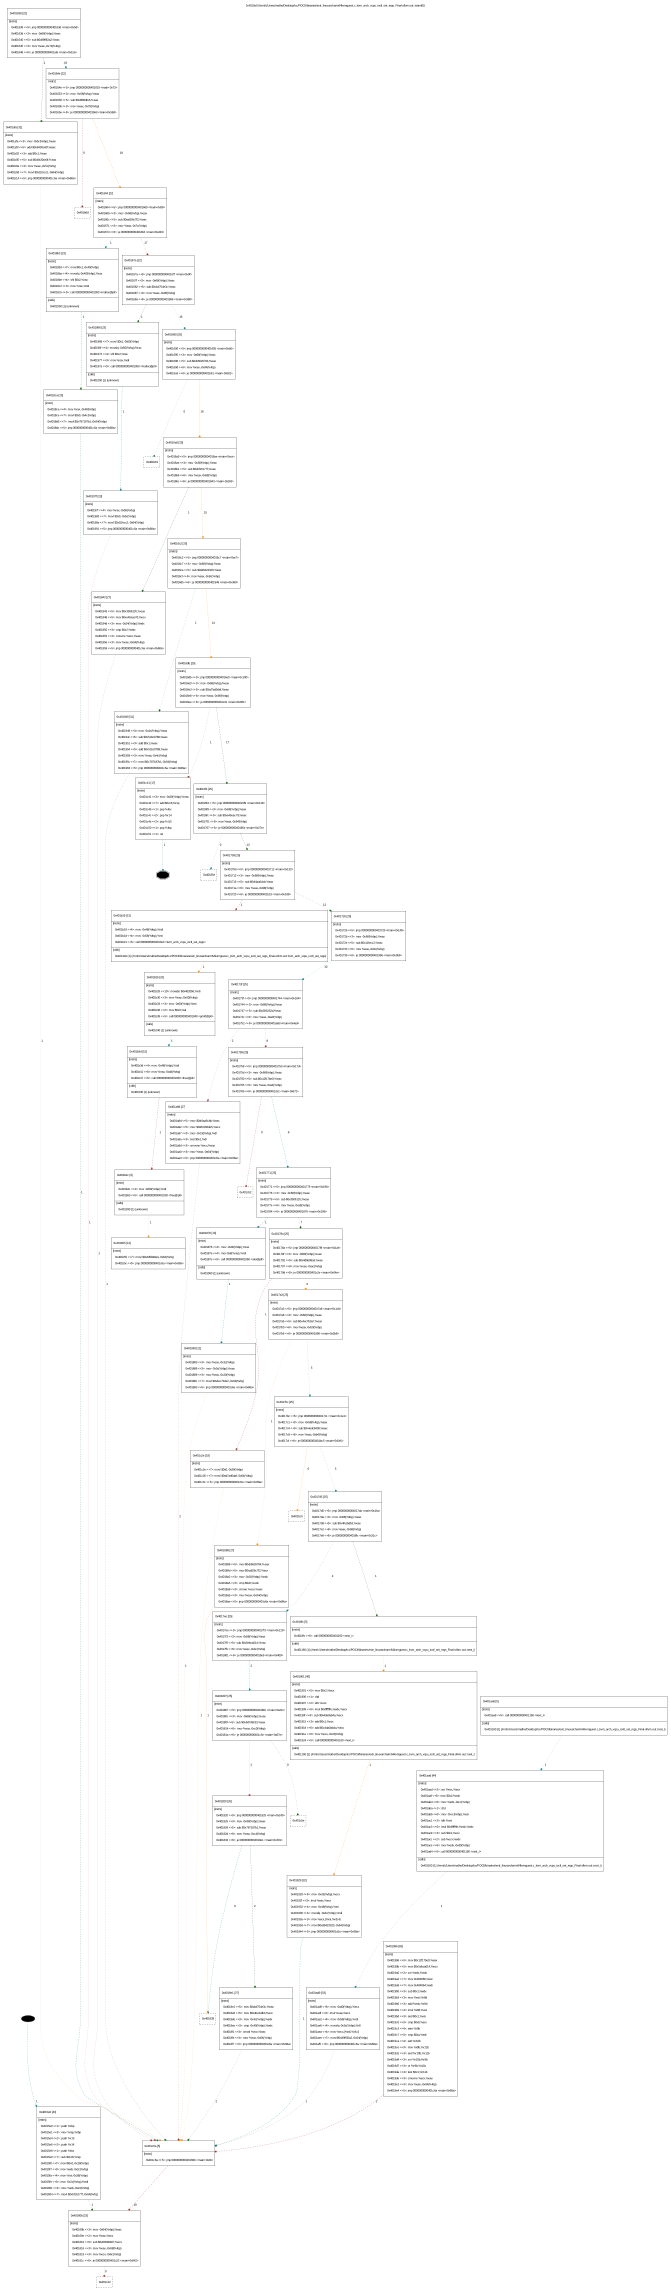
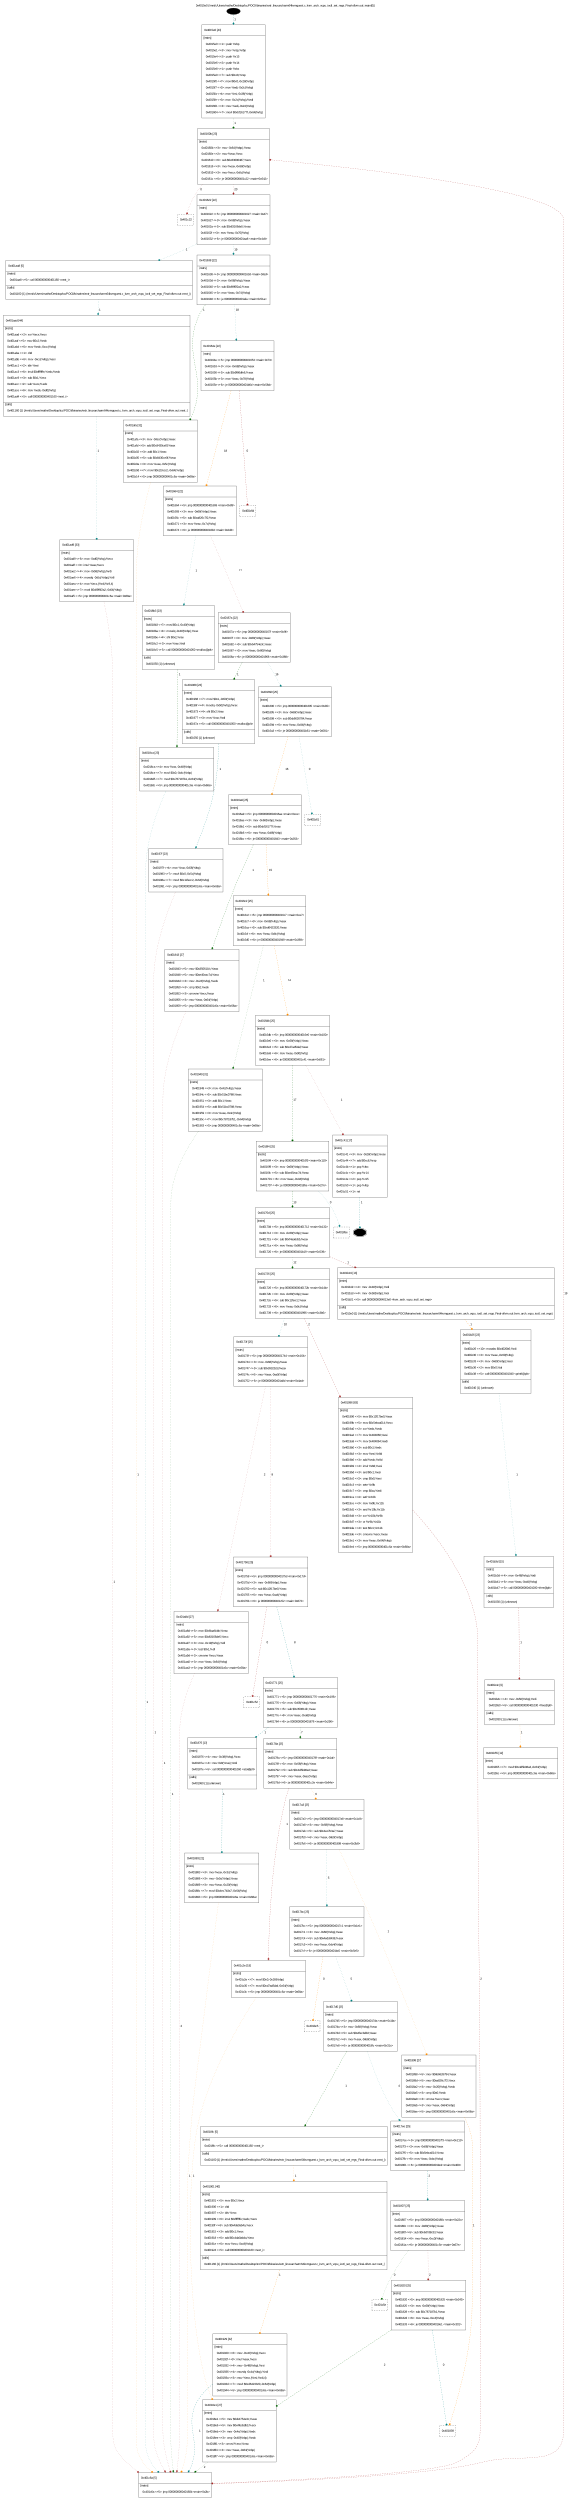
none -> (234, 220)
(80, 1308) -> (146, 1631)
none -> (322, 1357)
(197, 1813) -> (191, 2192)
